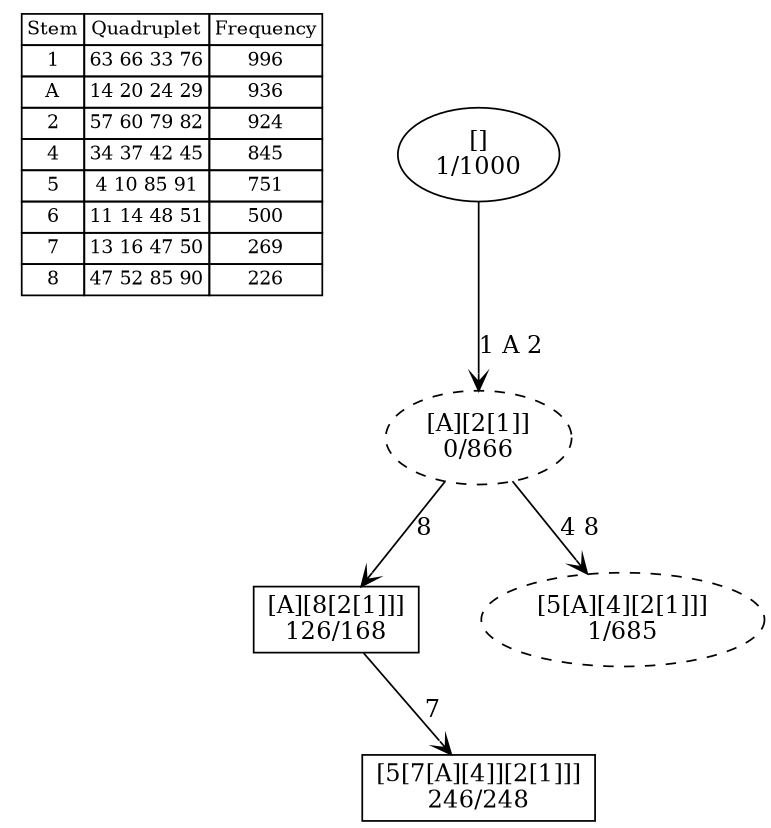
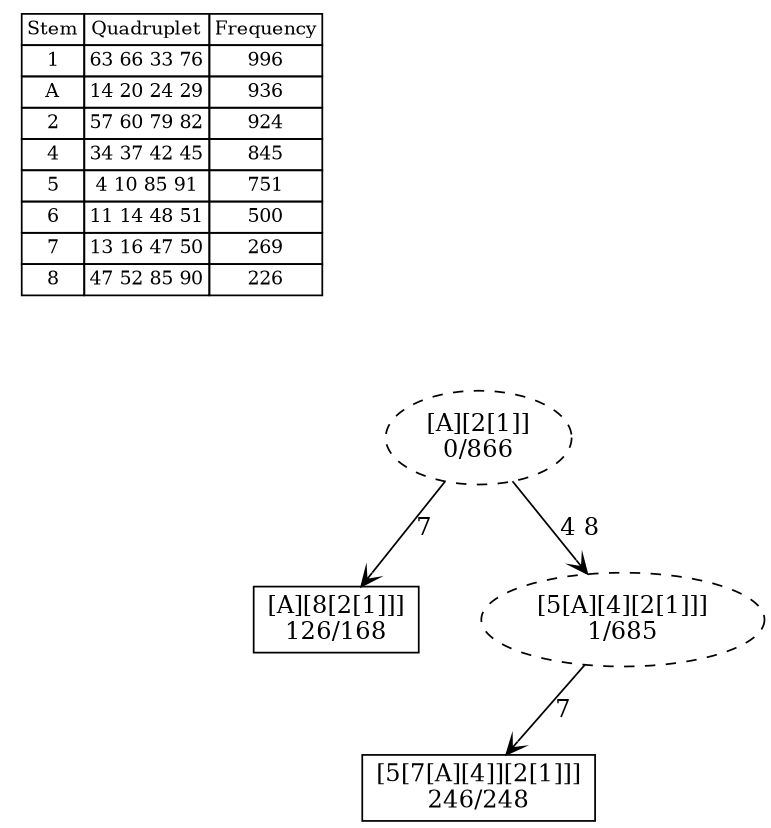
(479, 155) -> none
(428, 529) -> (428, 529)
(402, 697) -> (551, 703)
